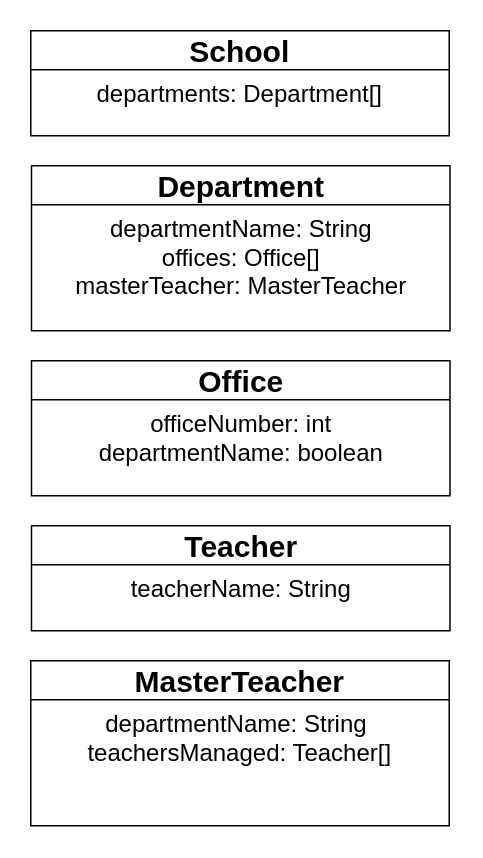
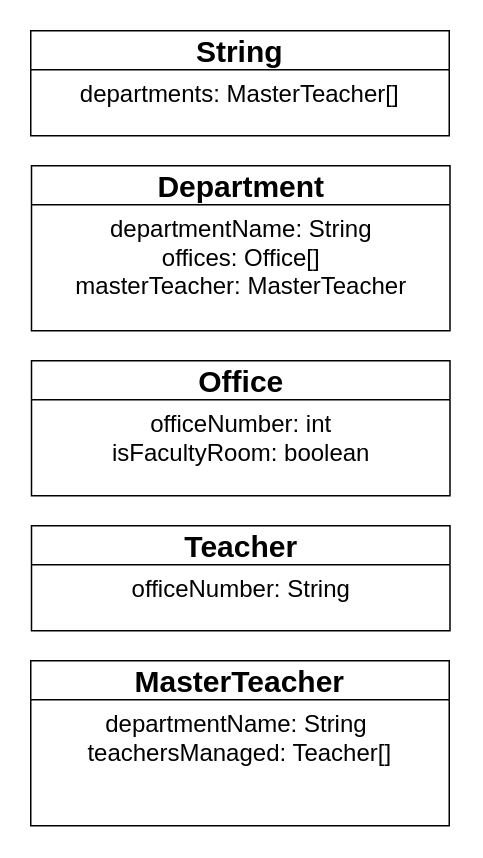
(240, 50) -> (240, 50)
(240, 91) -> (240, 91)
(242, 432) -> (242, 432)
(242, 586) -> (242, 586)
